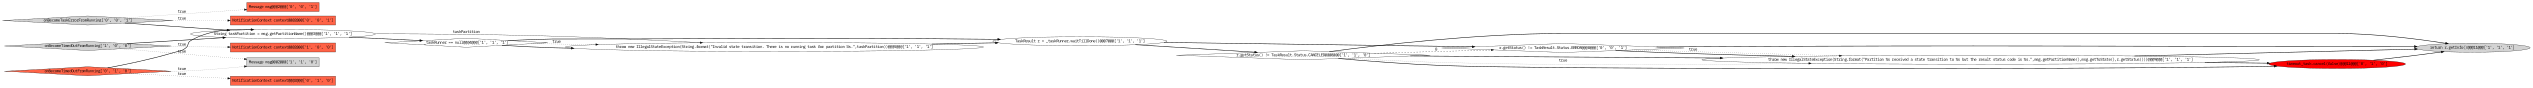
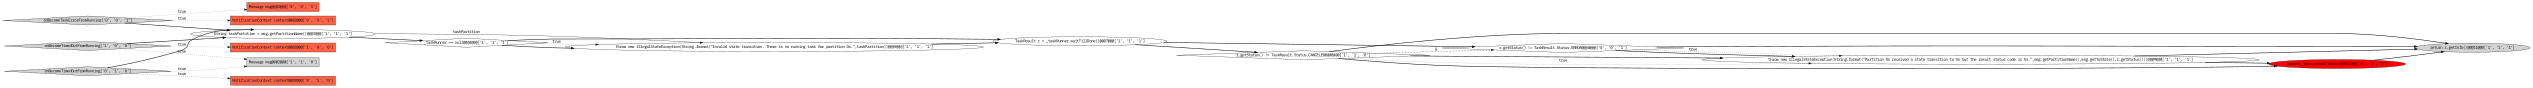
(88, 71) -> (88, 71)
